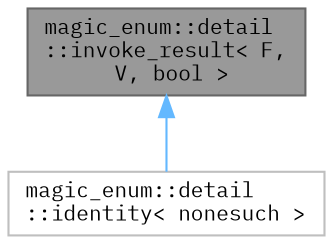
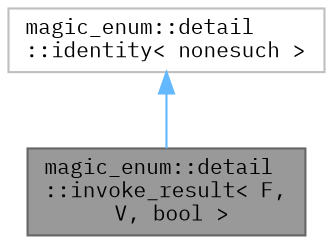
(166, 145) -> (166, 121)
